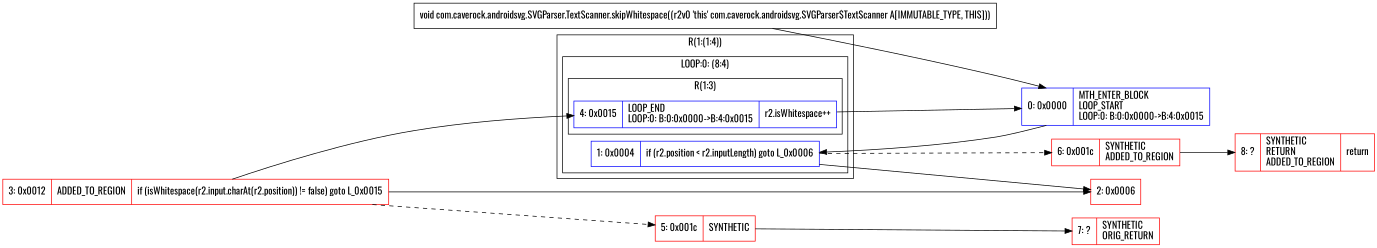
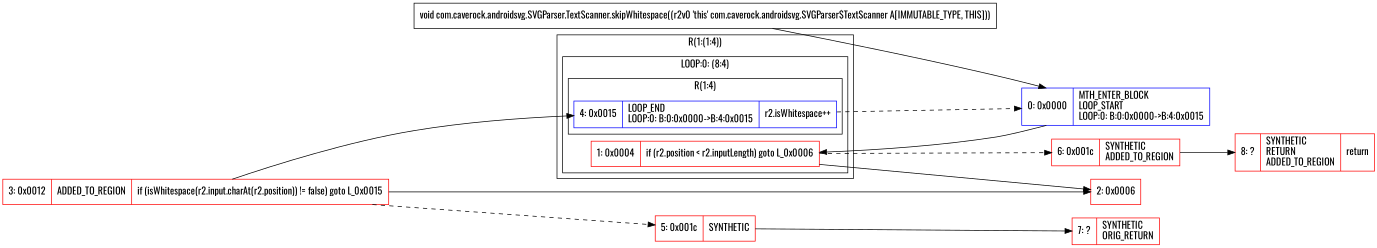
(705, 87) -> (705, 87)
(926, 110) -> (926, 110)
(705, 154) -> (705, 154)
